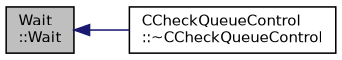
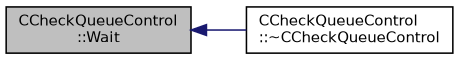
(40, 30) -> (99, 30)
